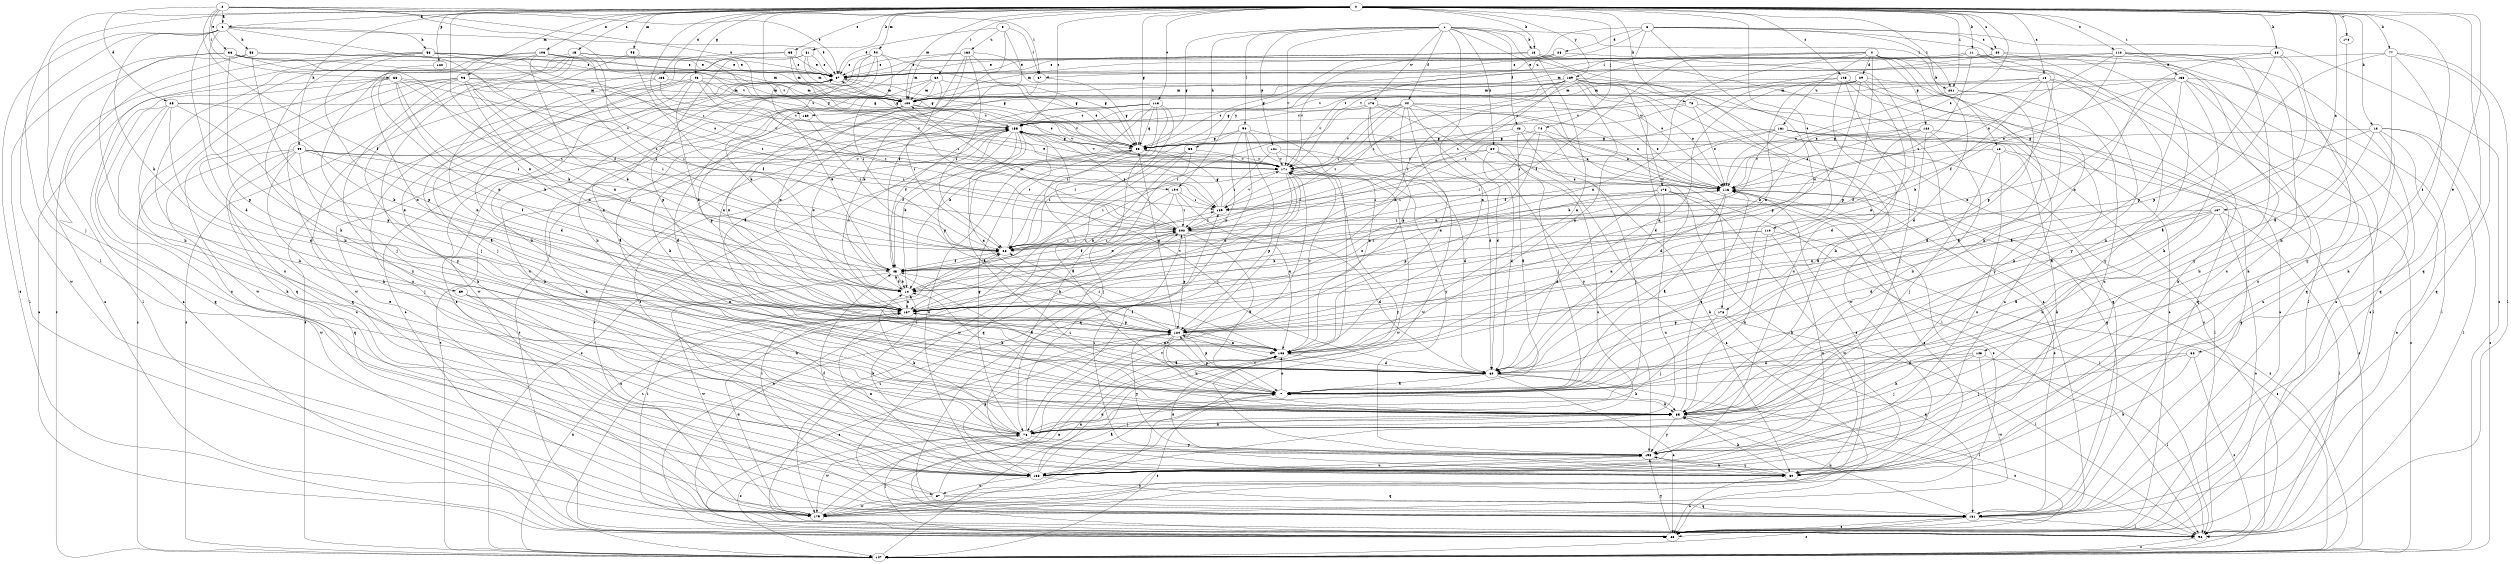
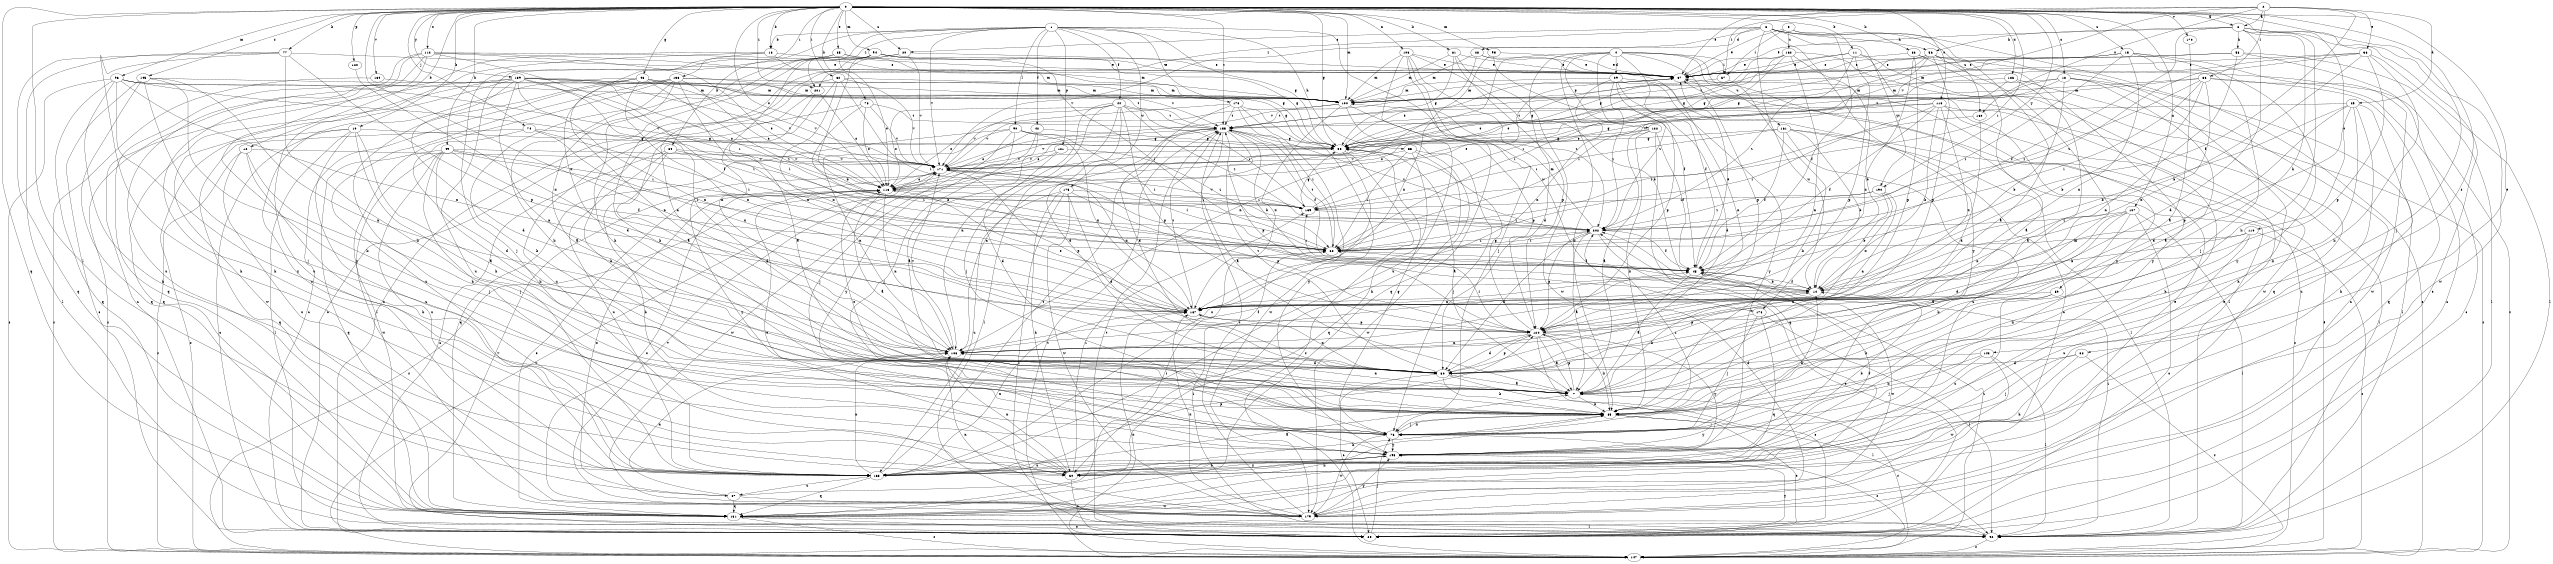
none -> (1848, 39)
none -> (377, 78)
